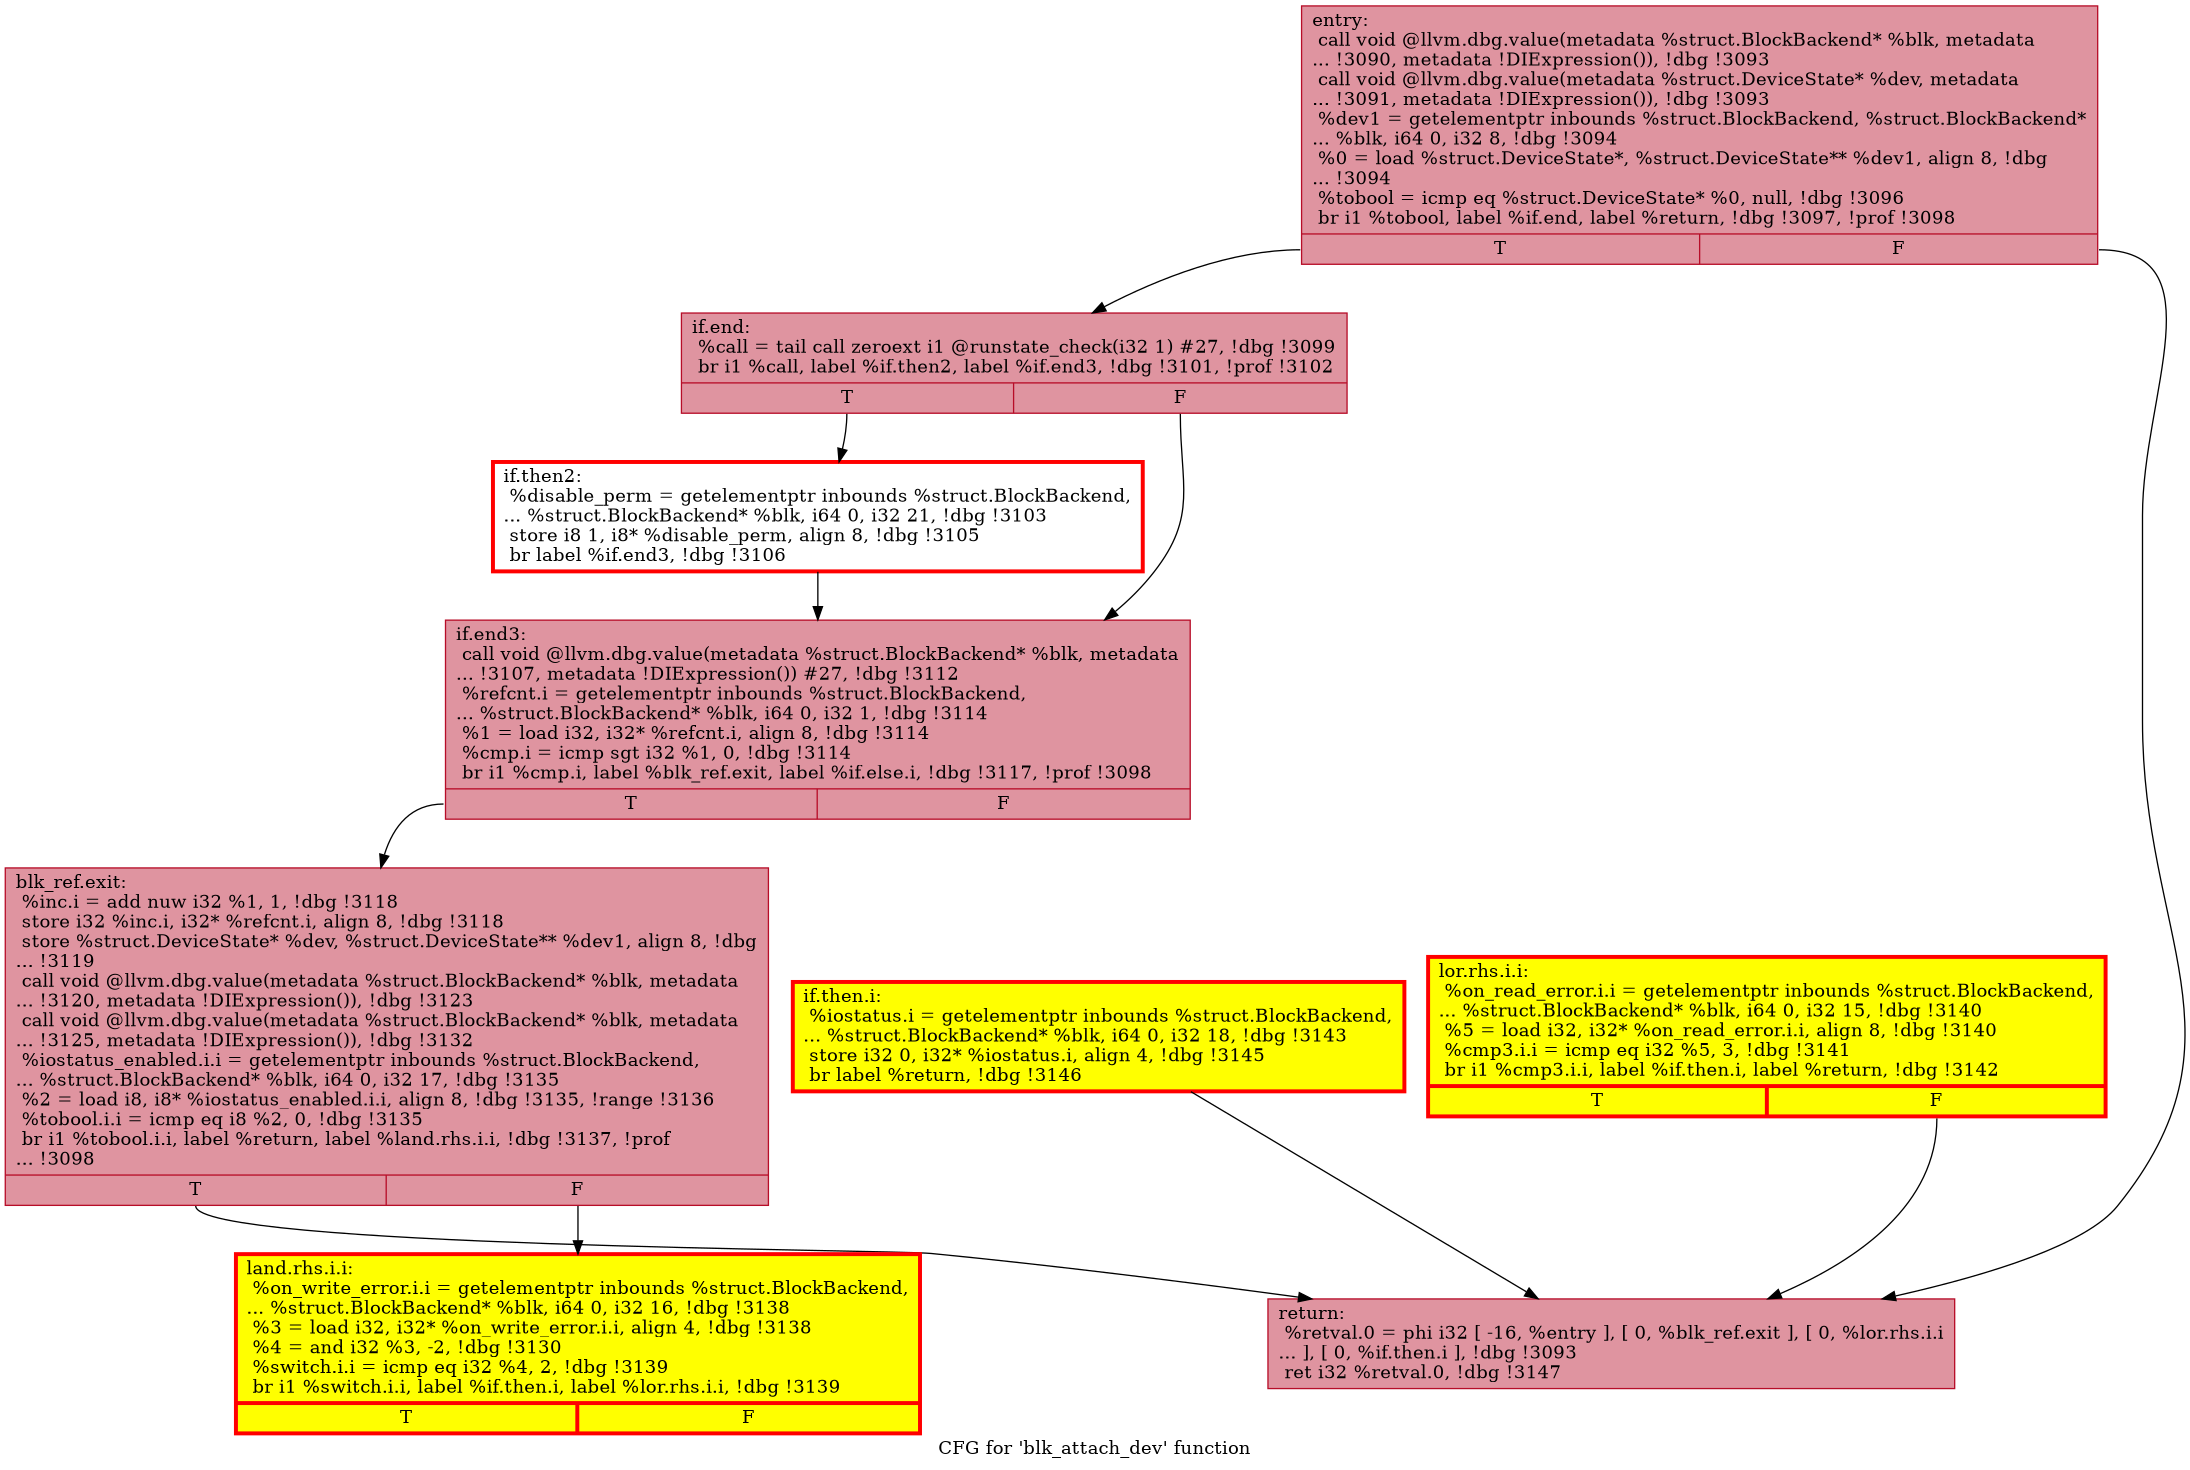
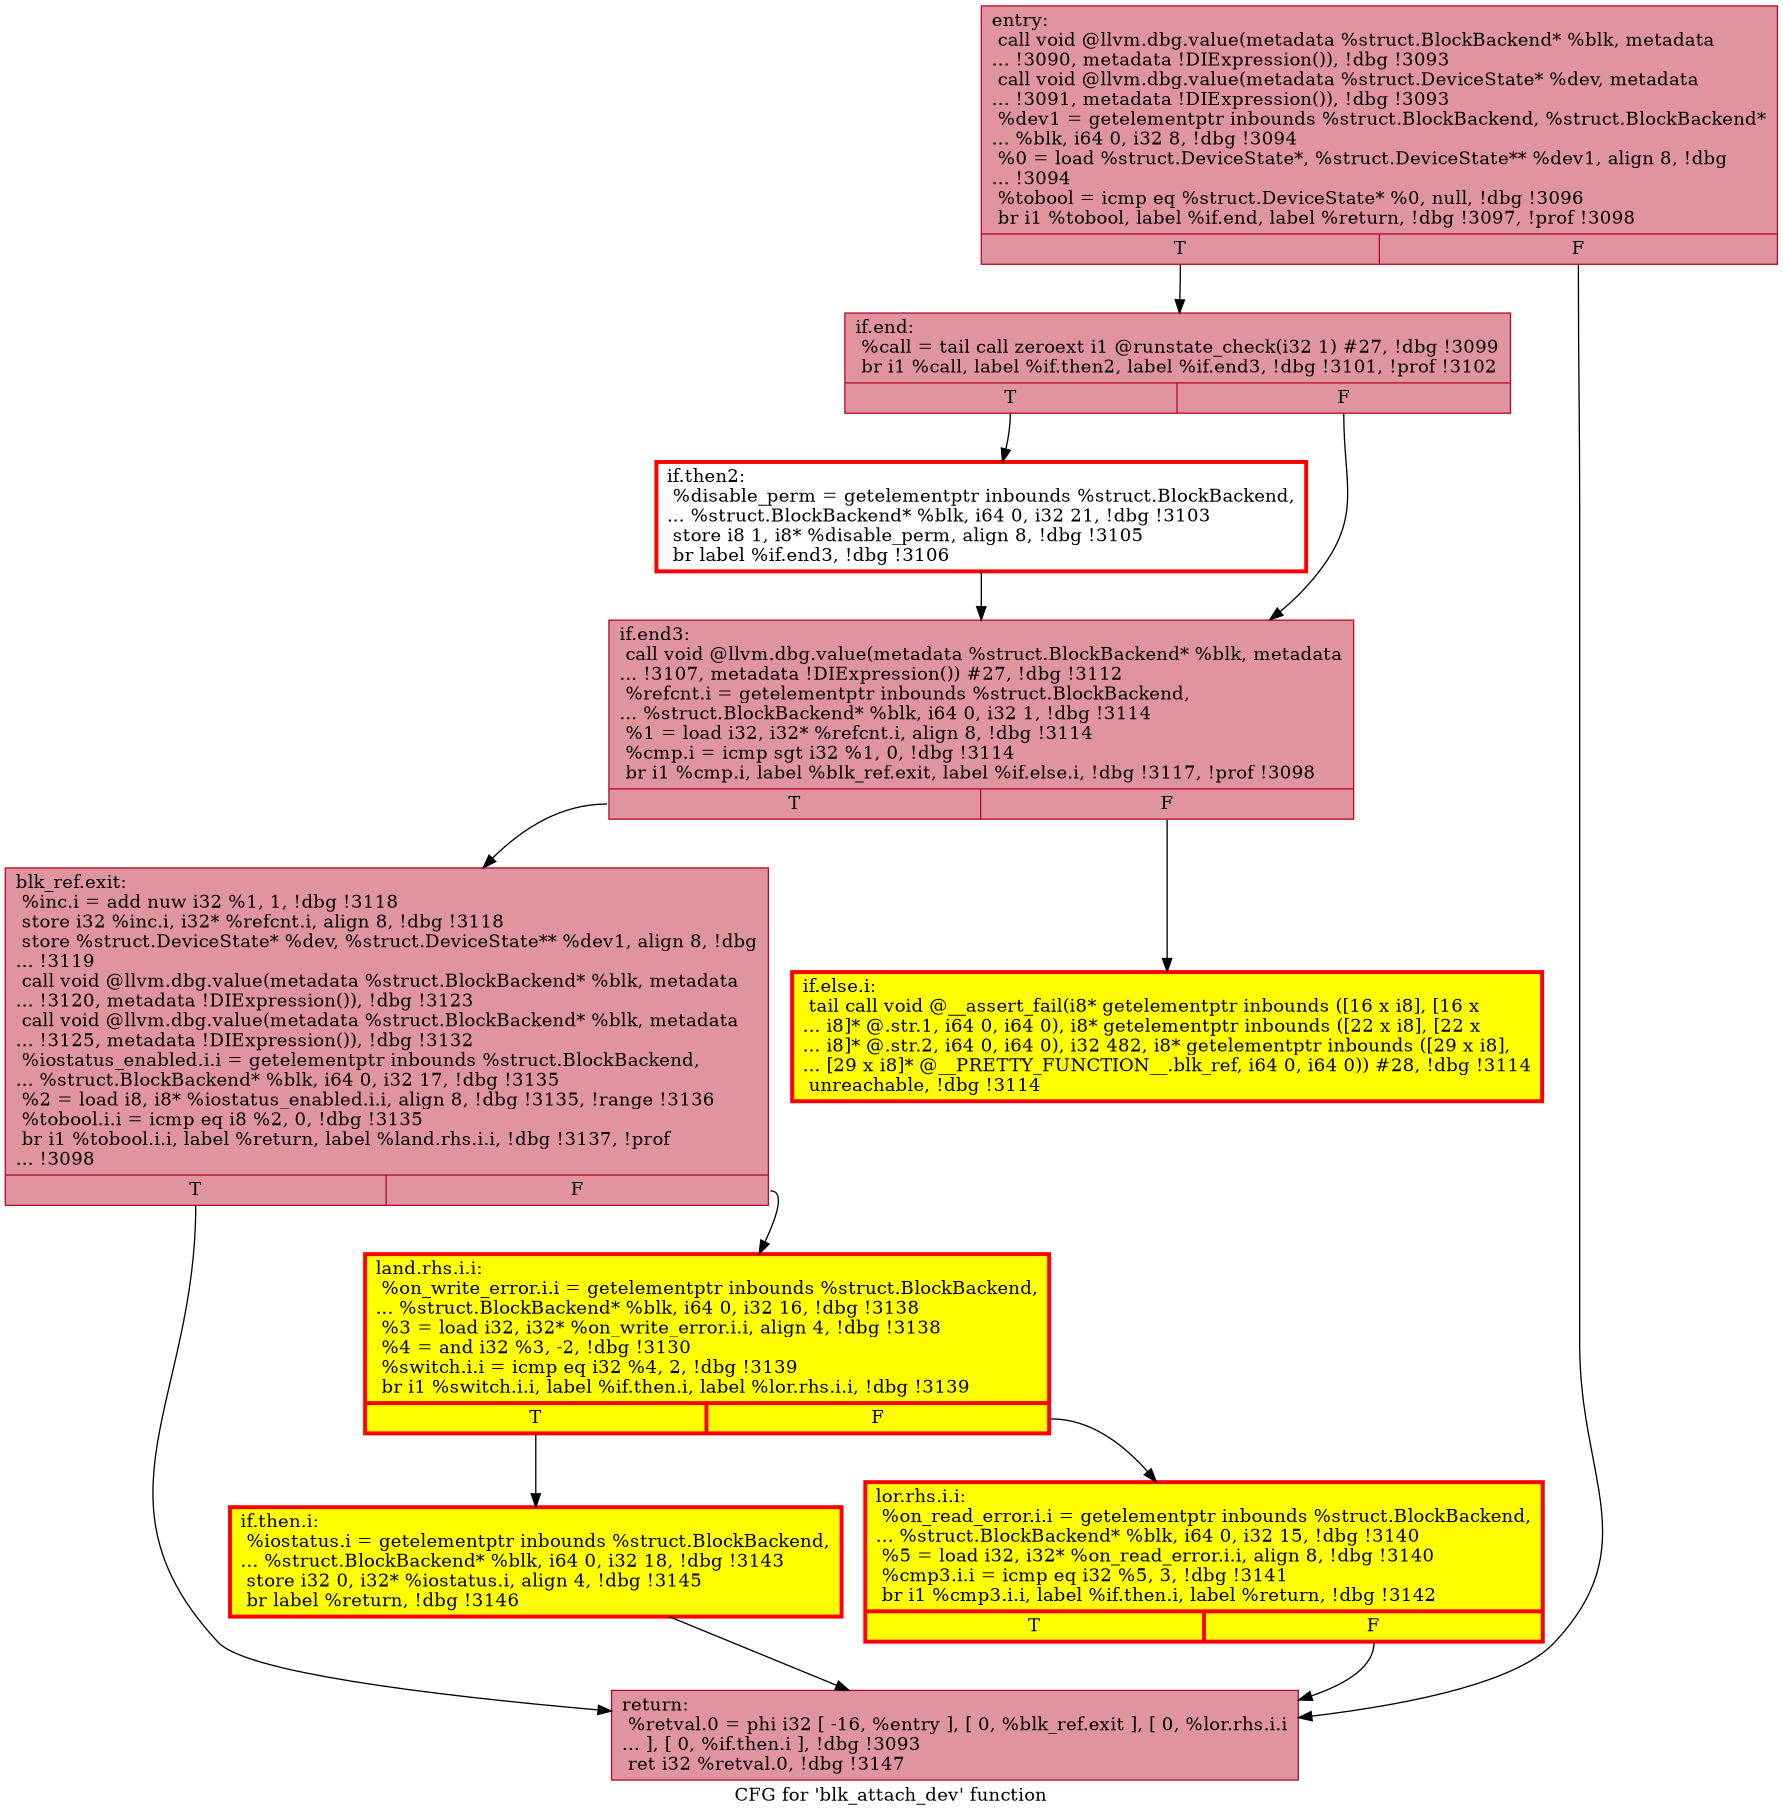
none -> (1167, 1037)
none -> (1105, 1435)
none -> (536, 1464)
